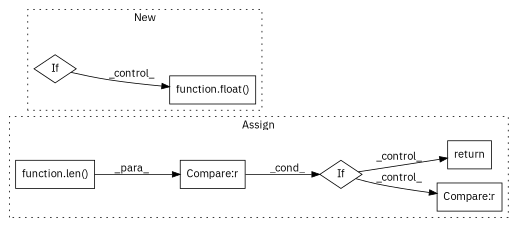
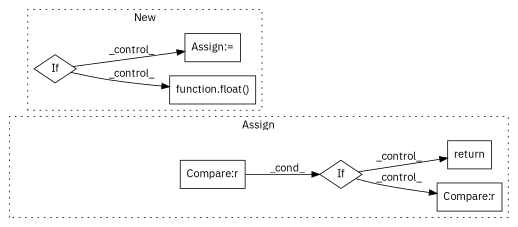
none -> (213, 48)
(55, 174) -> none
